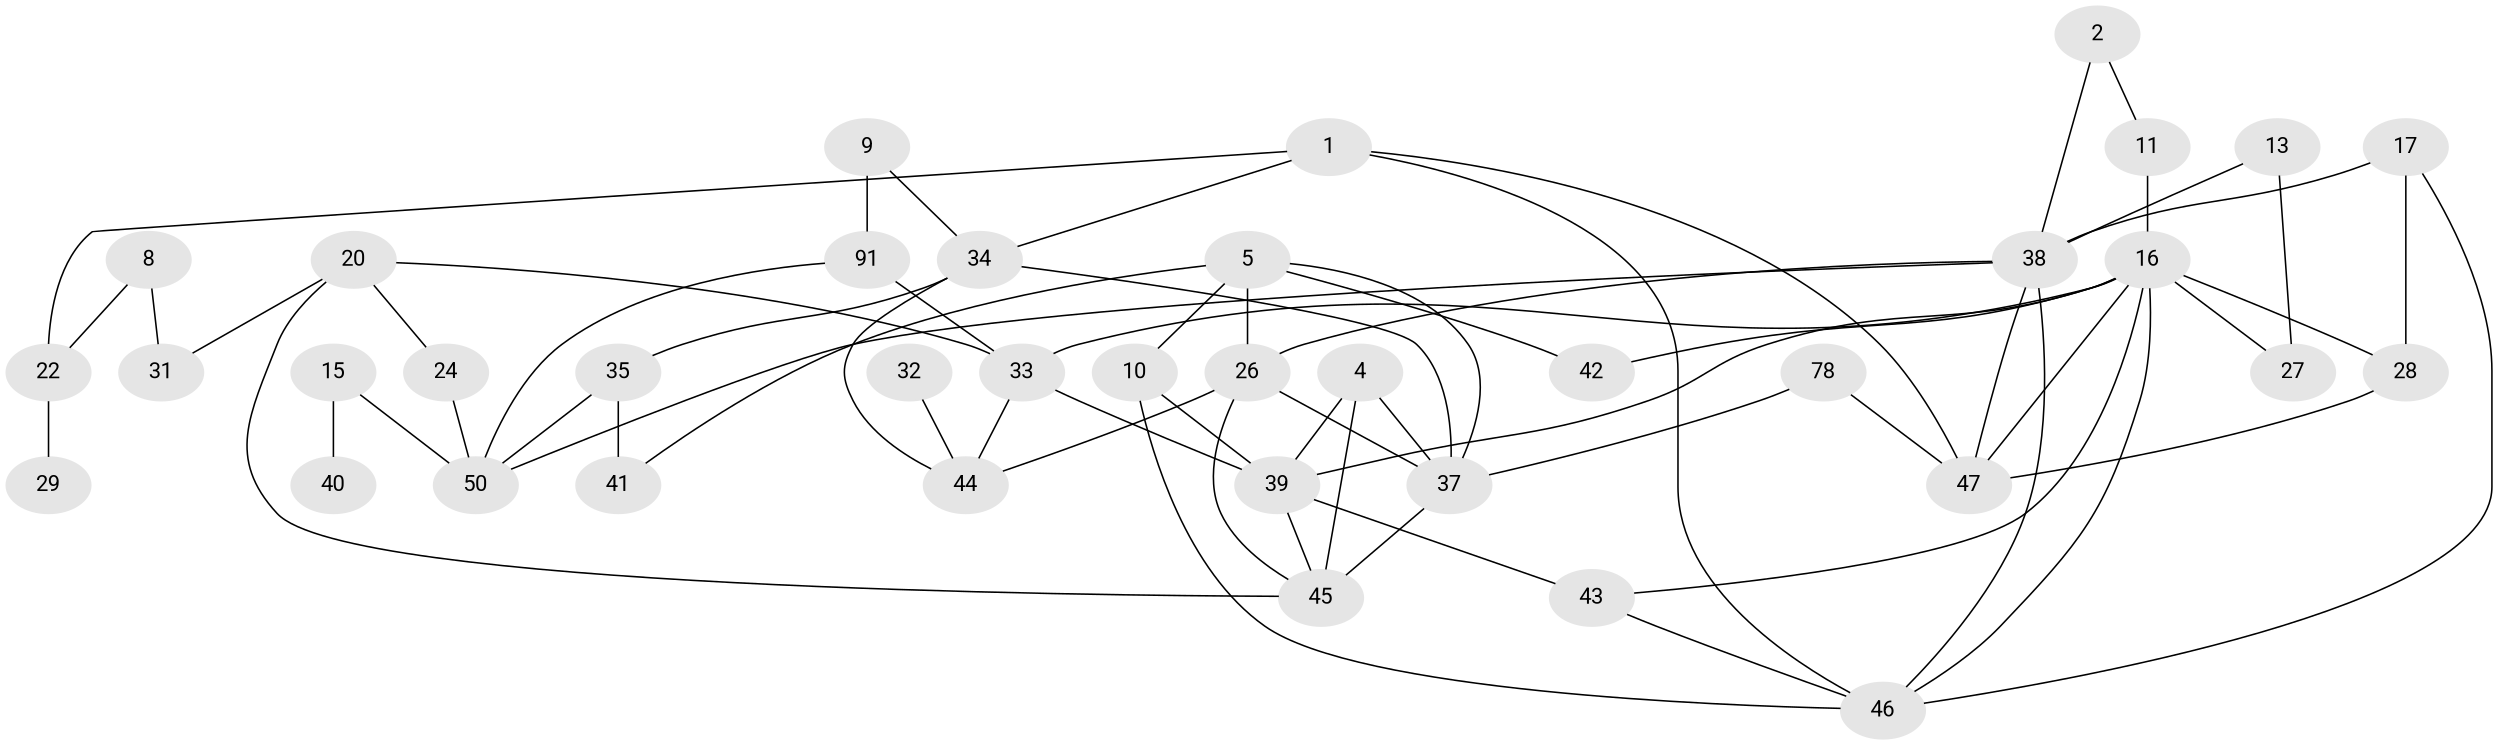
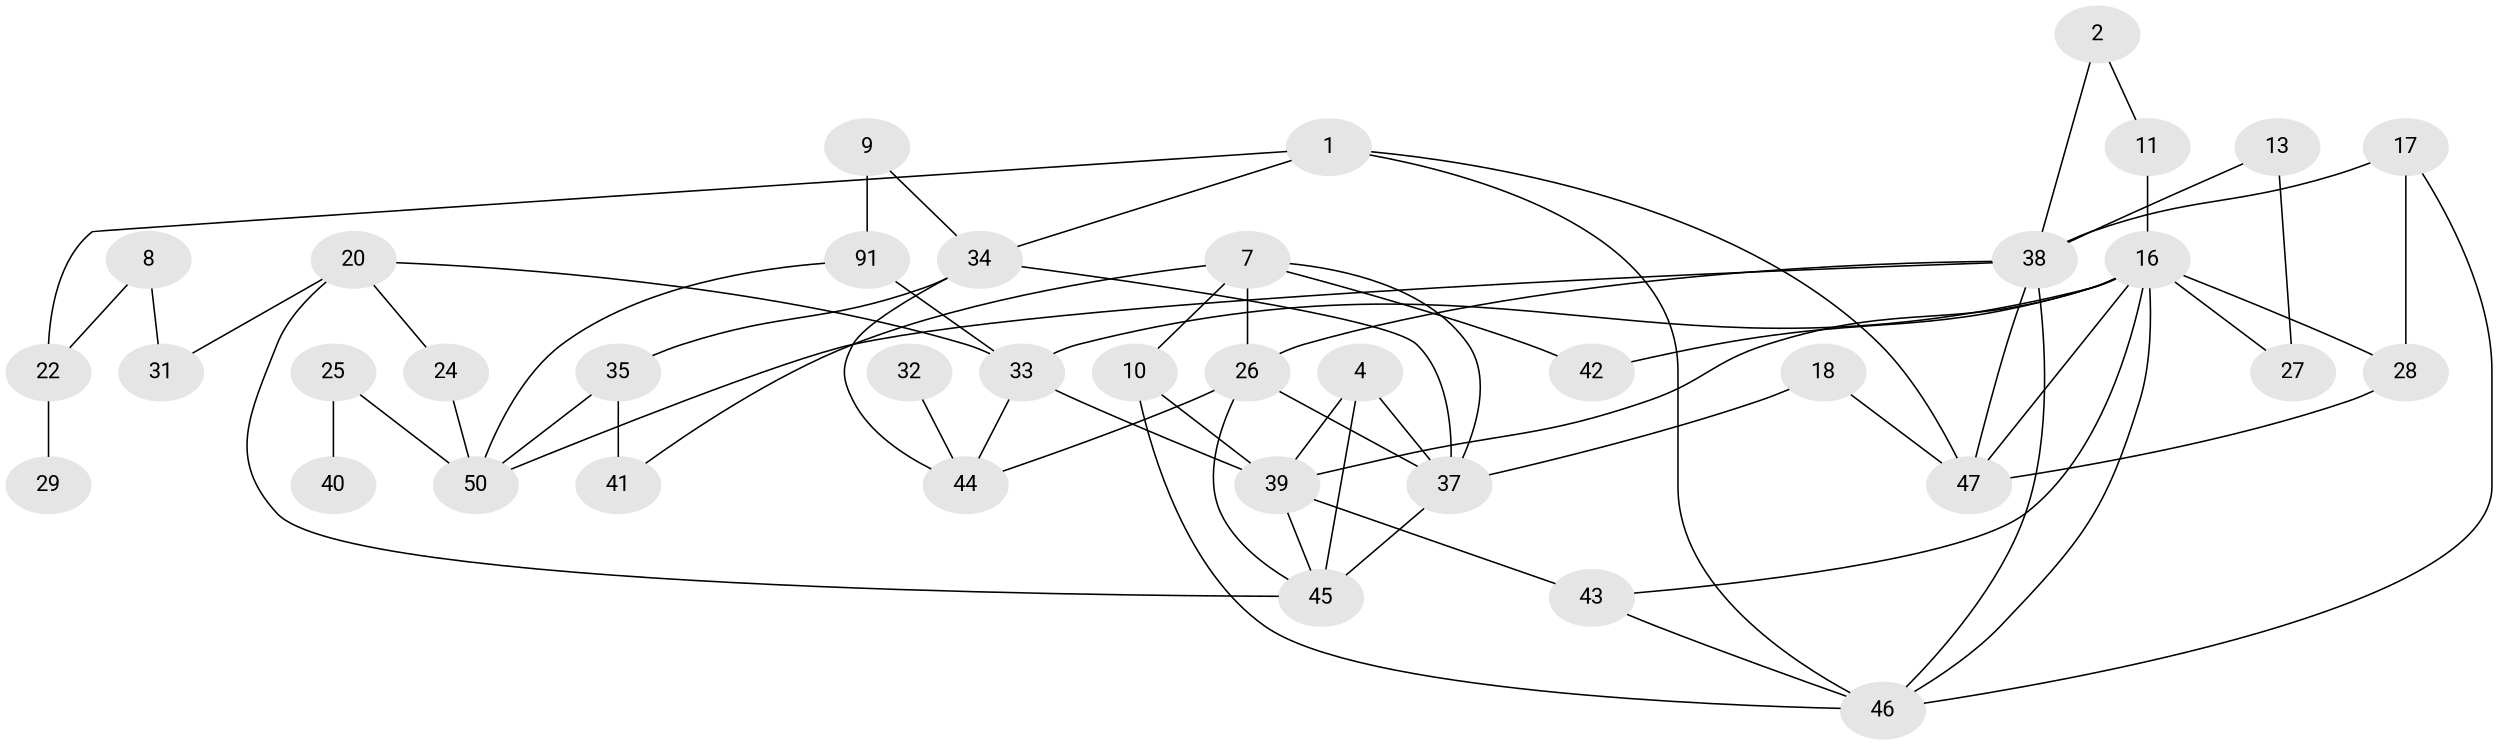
(1248, 260) -> (1248, 260)
(333, 373) -> (333, 373)
(1824, 373) -> (1824, 373)
